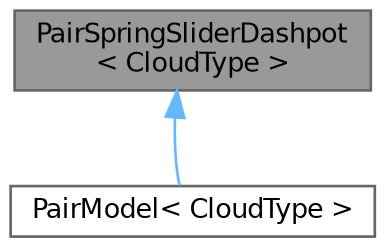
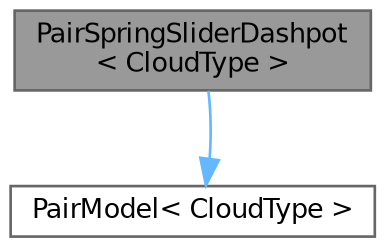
(175, 152) -> (211, 125)
